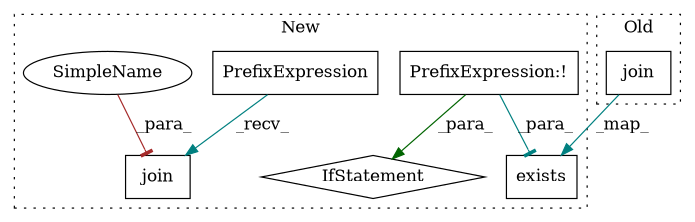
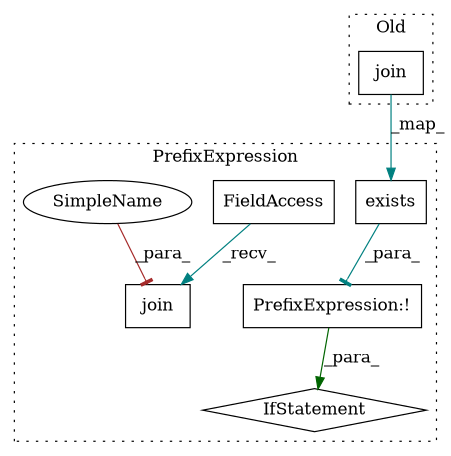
(301, 28) -> (225, 157)
(295, 73) -> (274, 202)
(514, 122) -> (363, 251)
